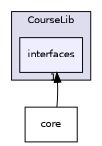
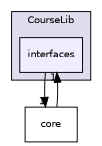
none -> (45, 86)
